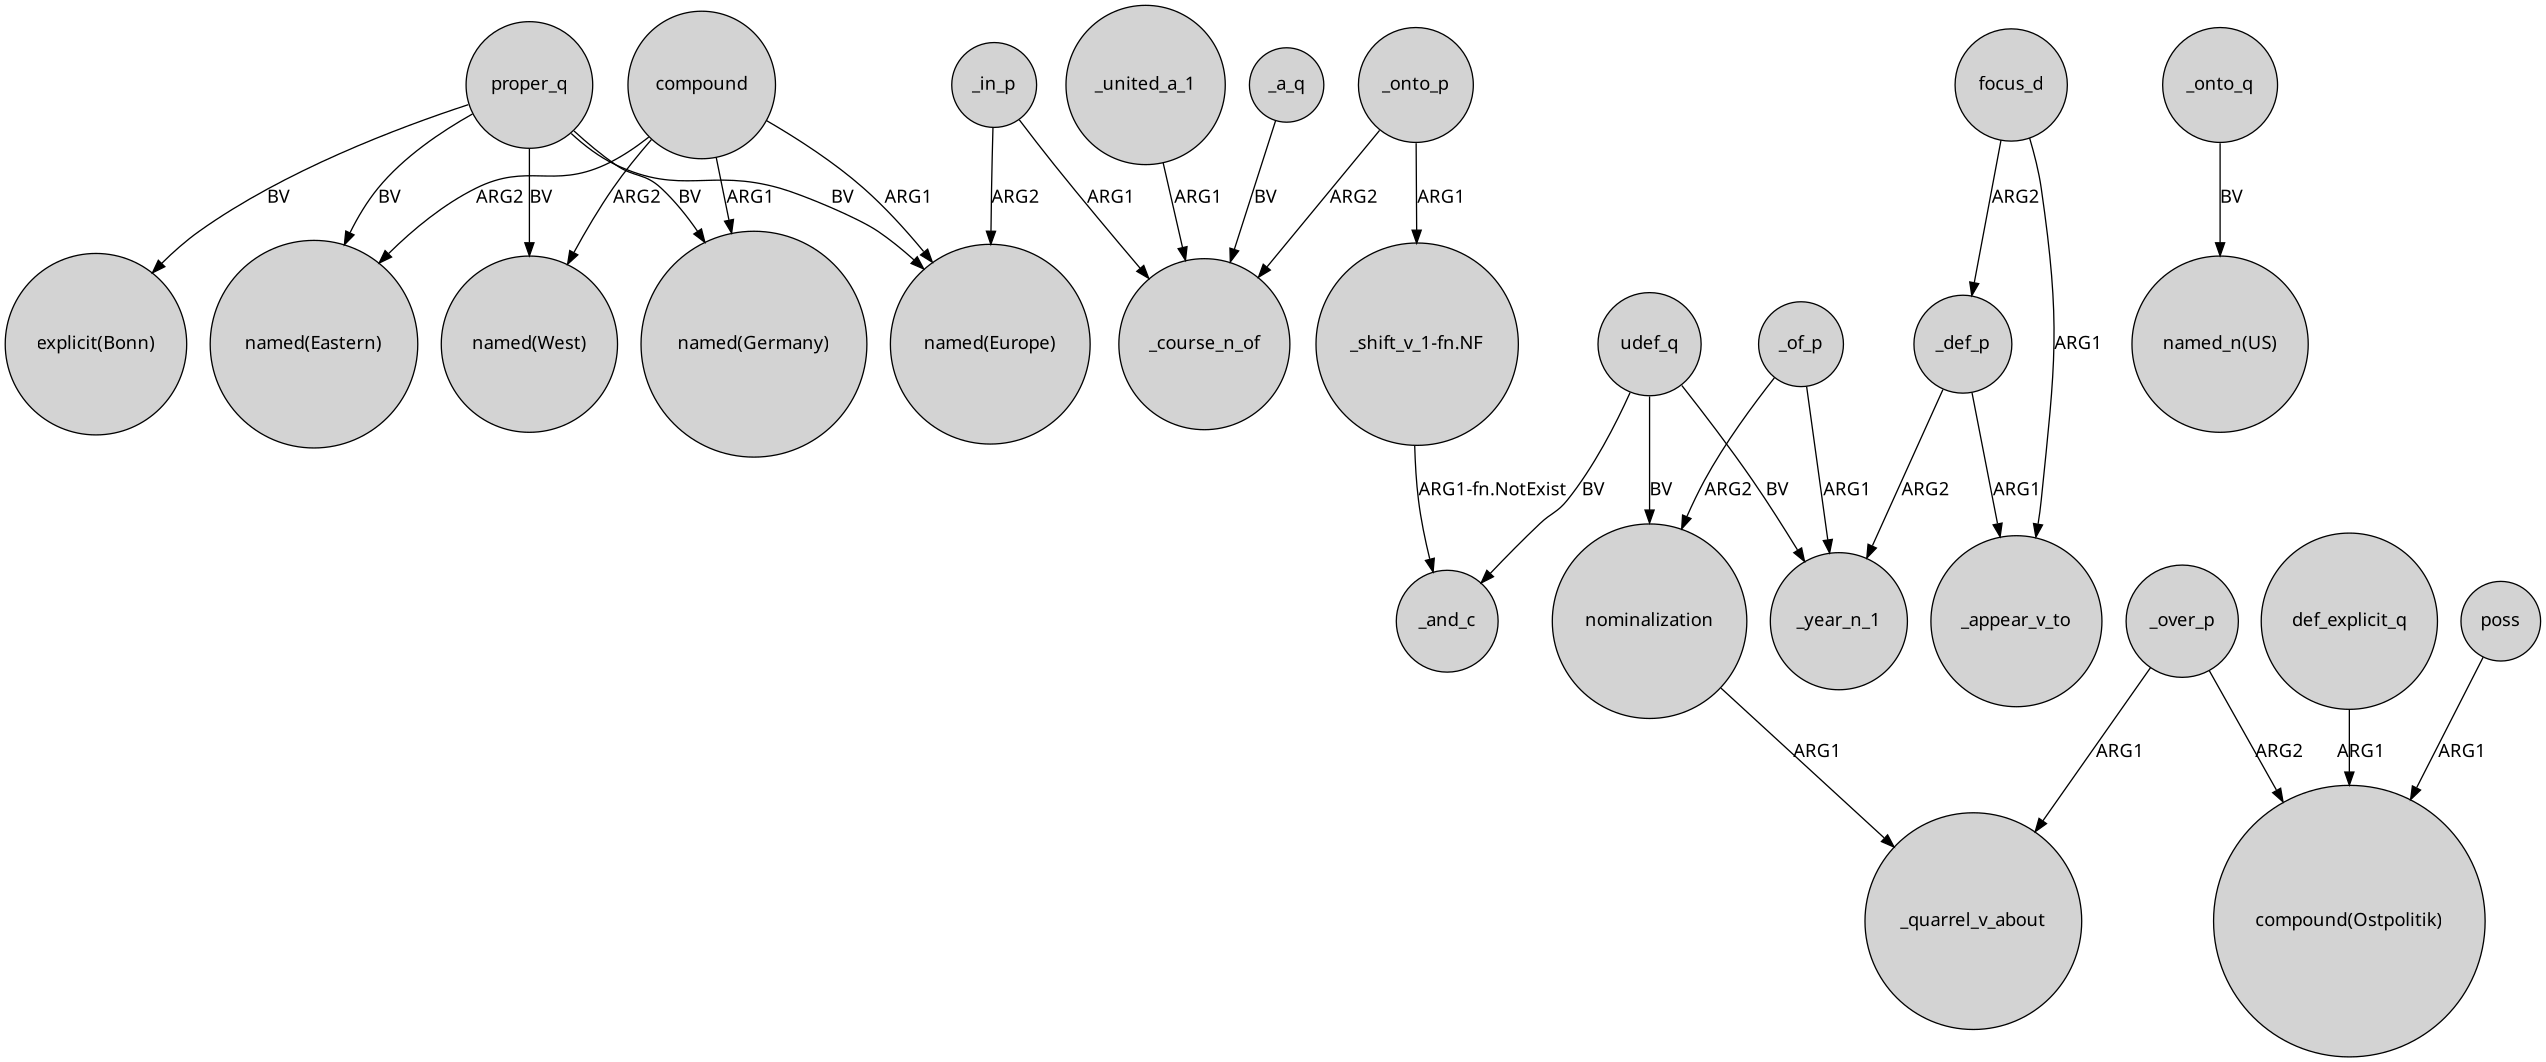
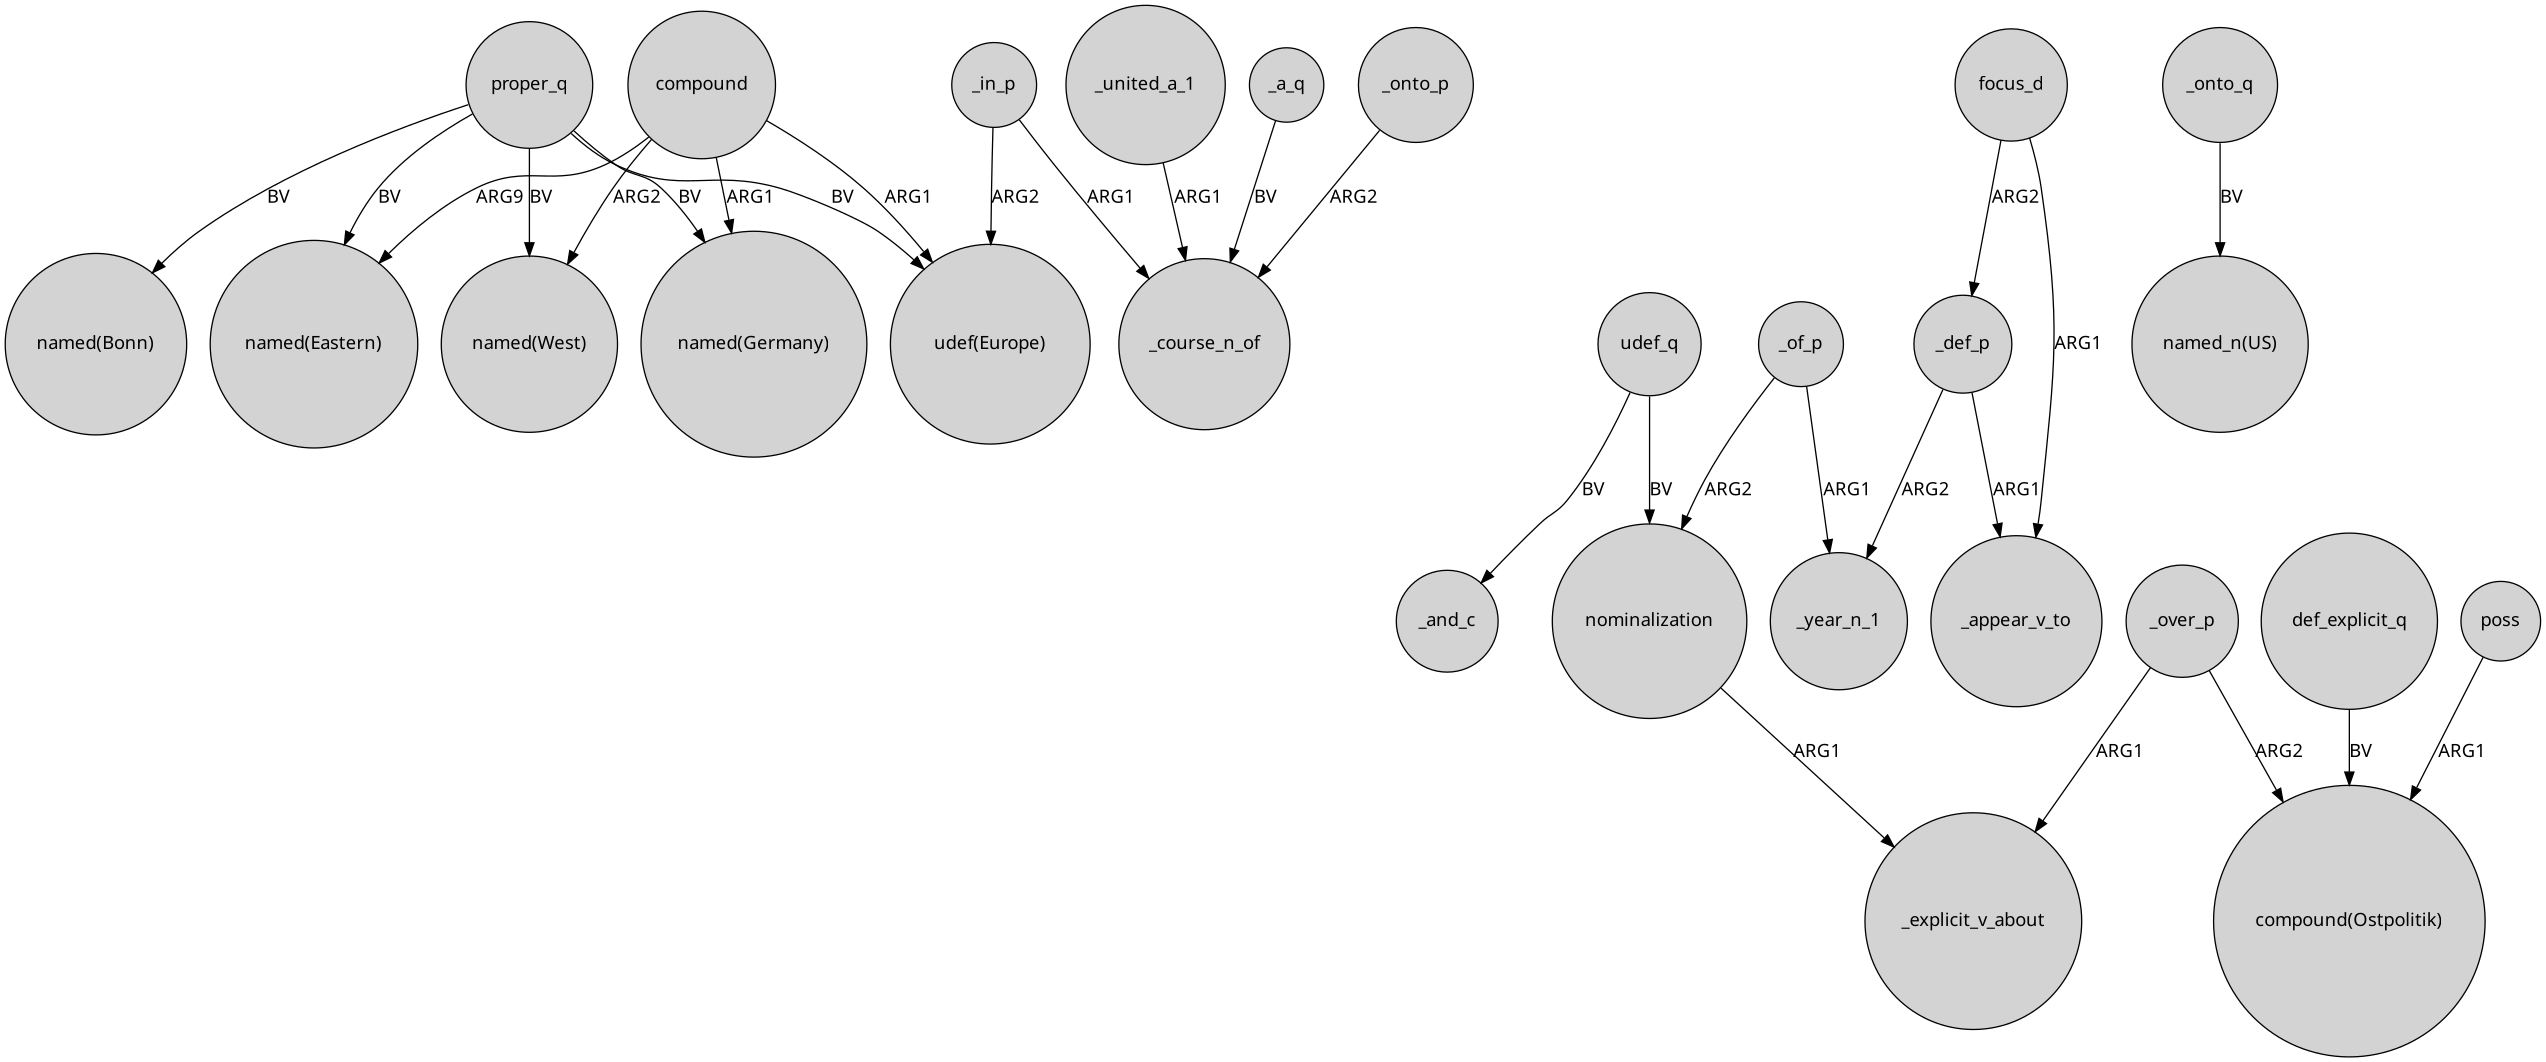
(500, 198) -> (500, 198)
(96, 344) -> (96, 344)
(990, 344) -> (990, 344)
(1417, 344) -> none
(1742, 466) -> none
(2361, 752) -> (2361, 752)
(1973, 921) -> (1973, 921)
